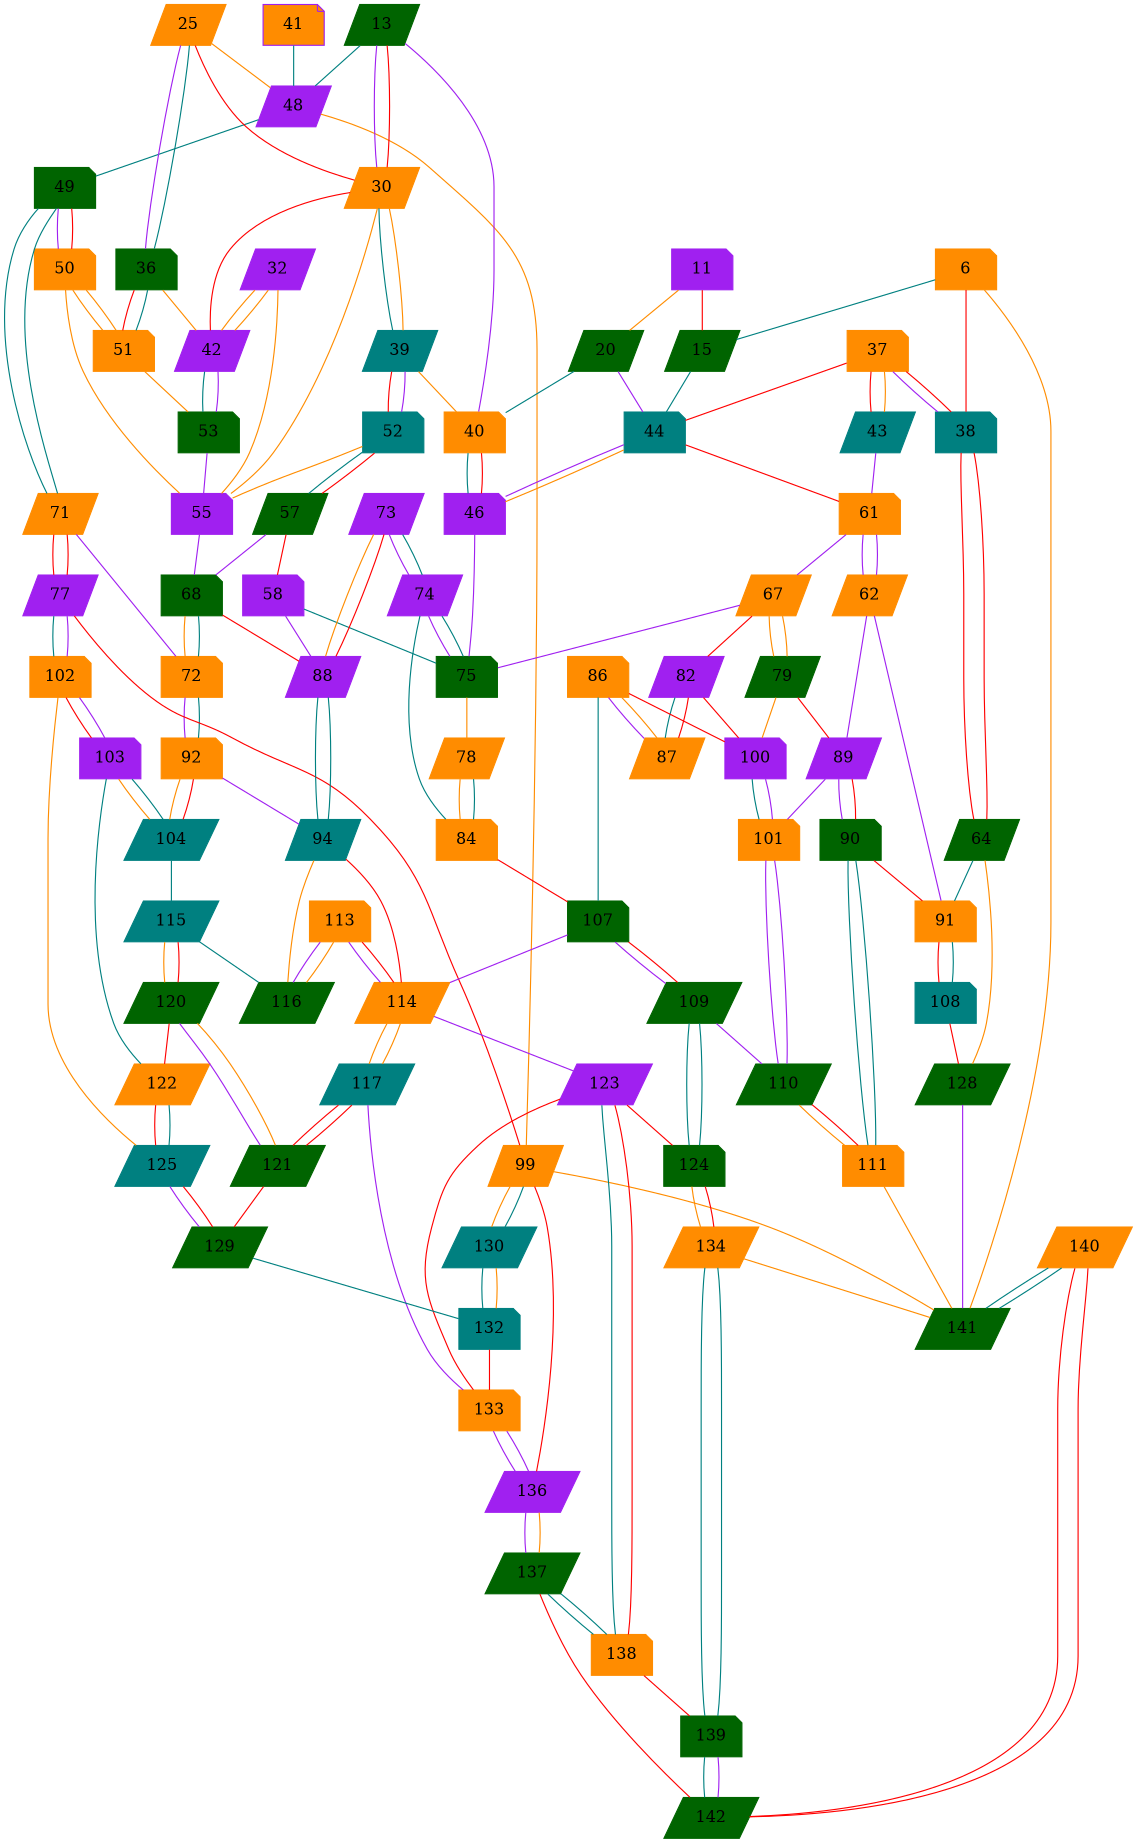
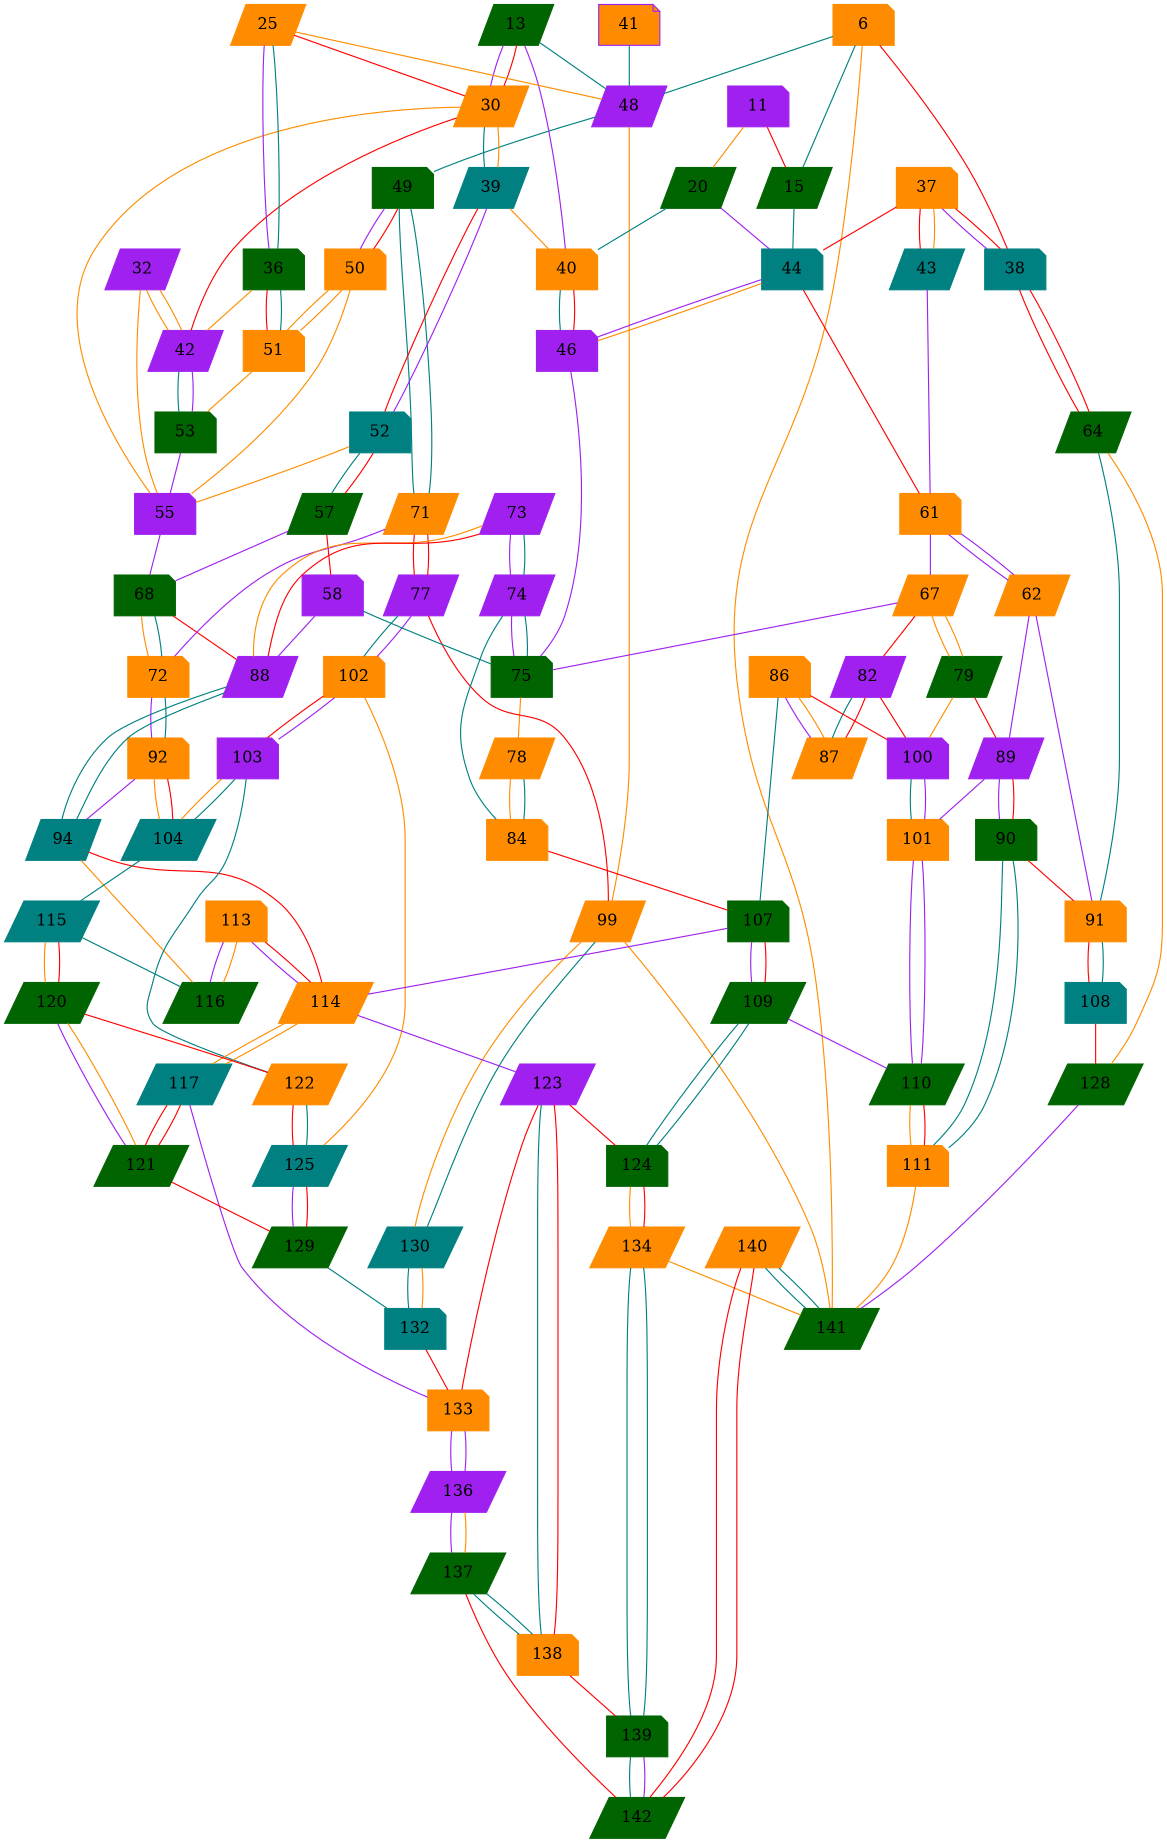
none -> (749, 65)
(553, 1328) -> none
